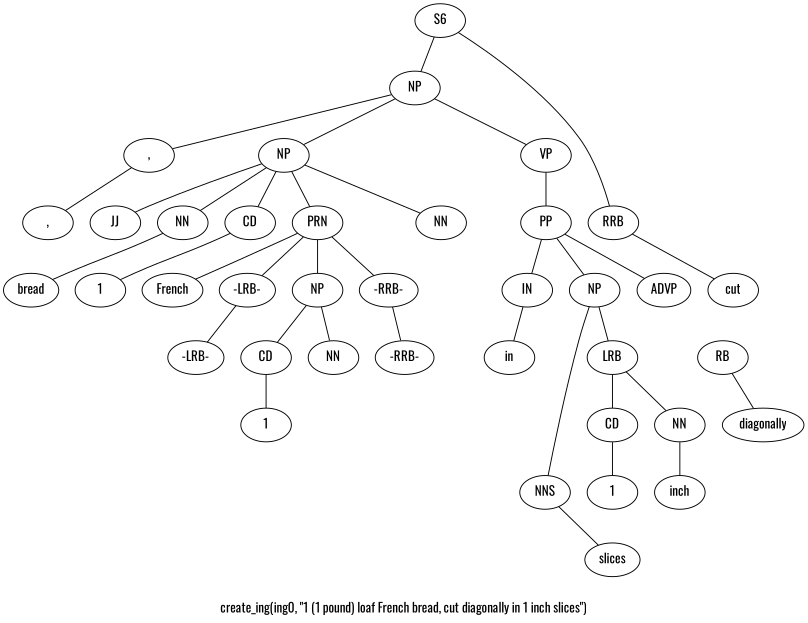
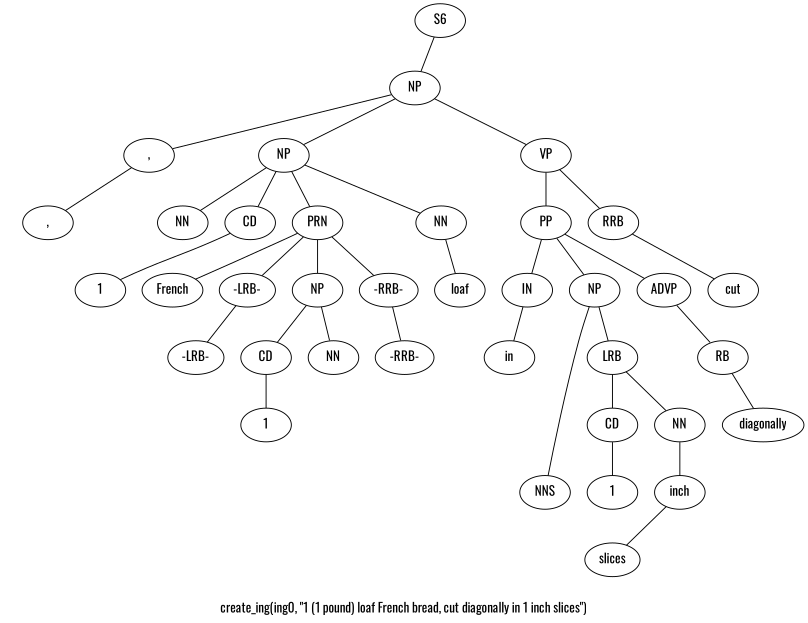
(551, 105) -> (580, 189)
(115, 223) -> none
(31, 290) -> none
none -> (460, 290)
none -> (693, 324)
(579, 526) -> (646, 526)
